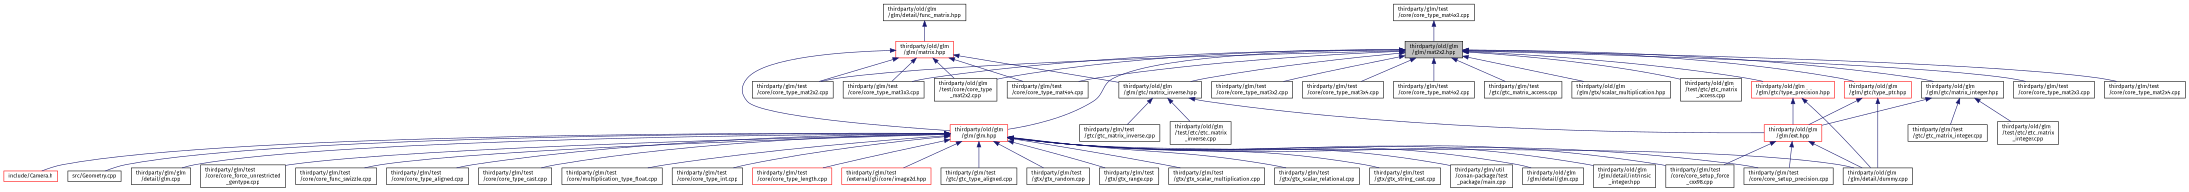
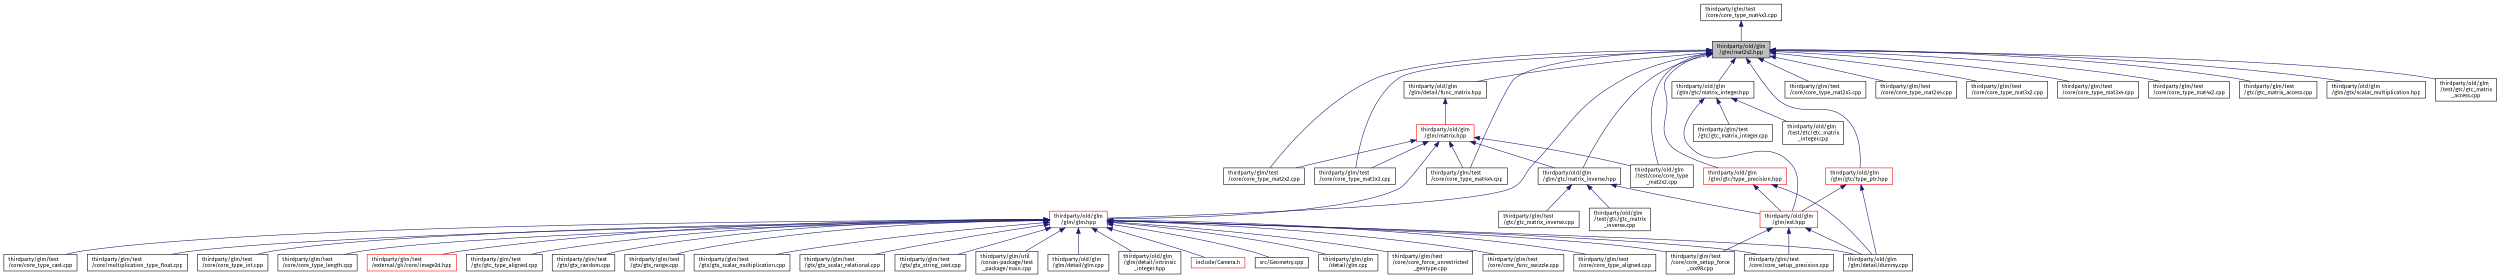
none -> (1592, 64)
(792, 176) -> (318, 263)
